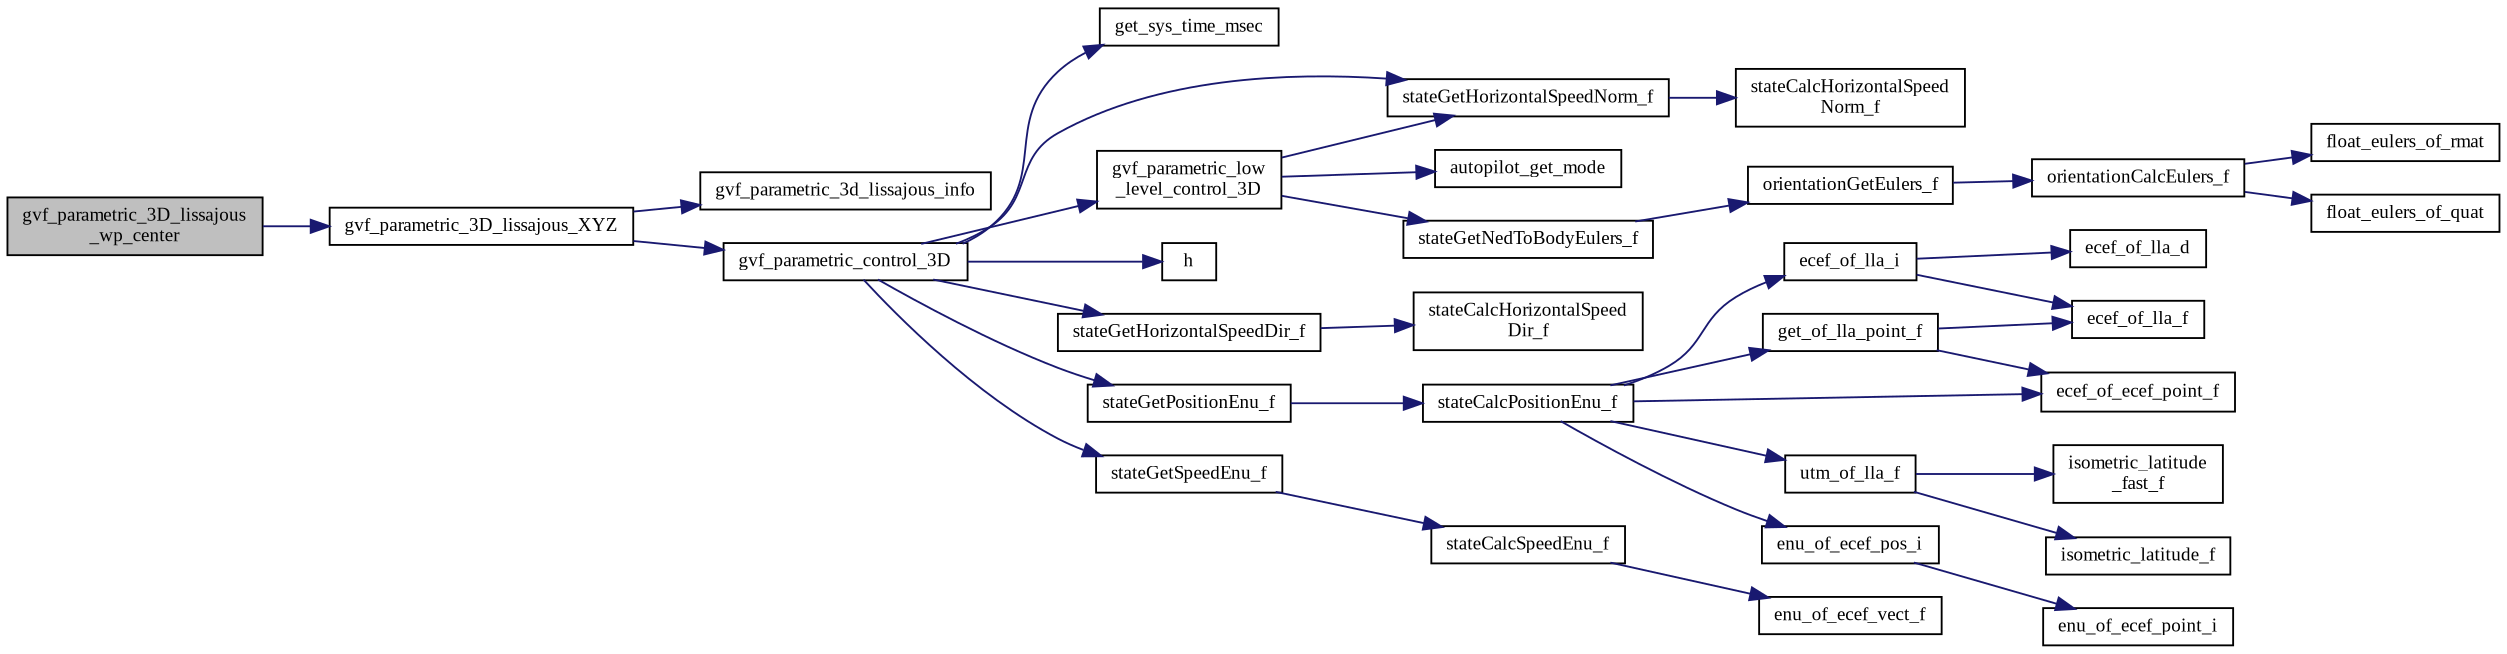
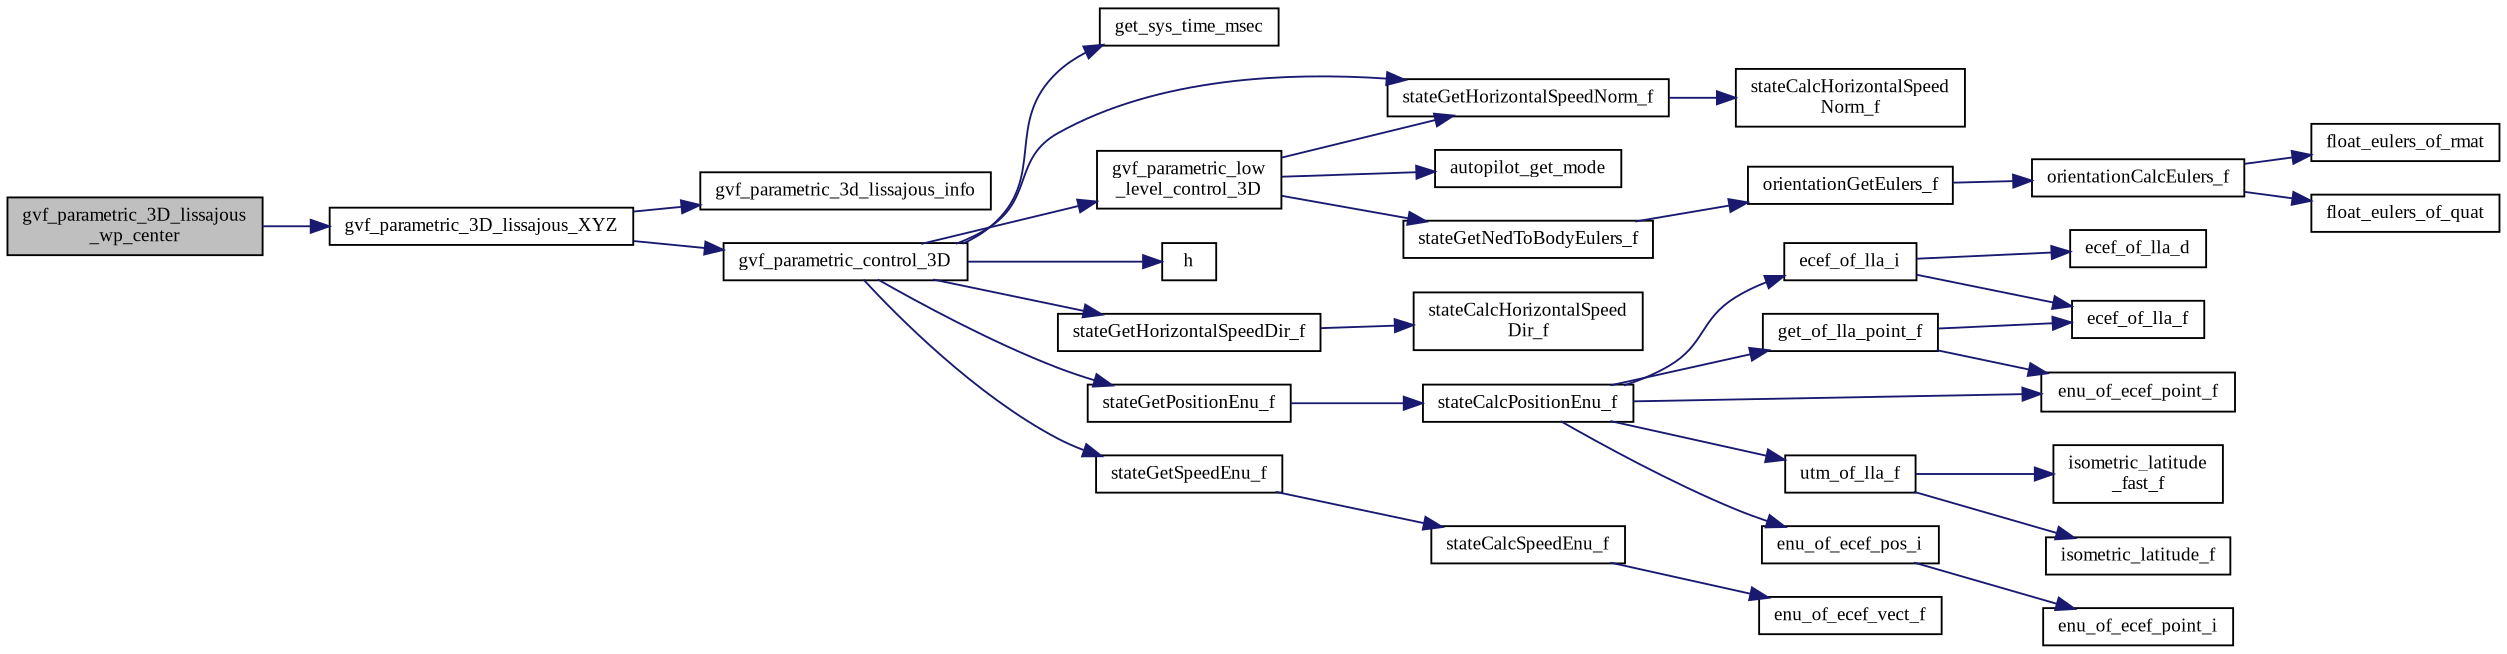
(2138, 392) -> (2138, 392)
